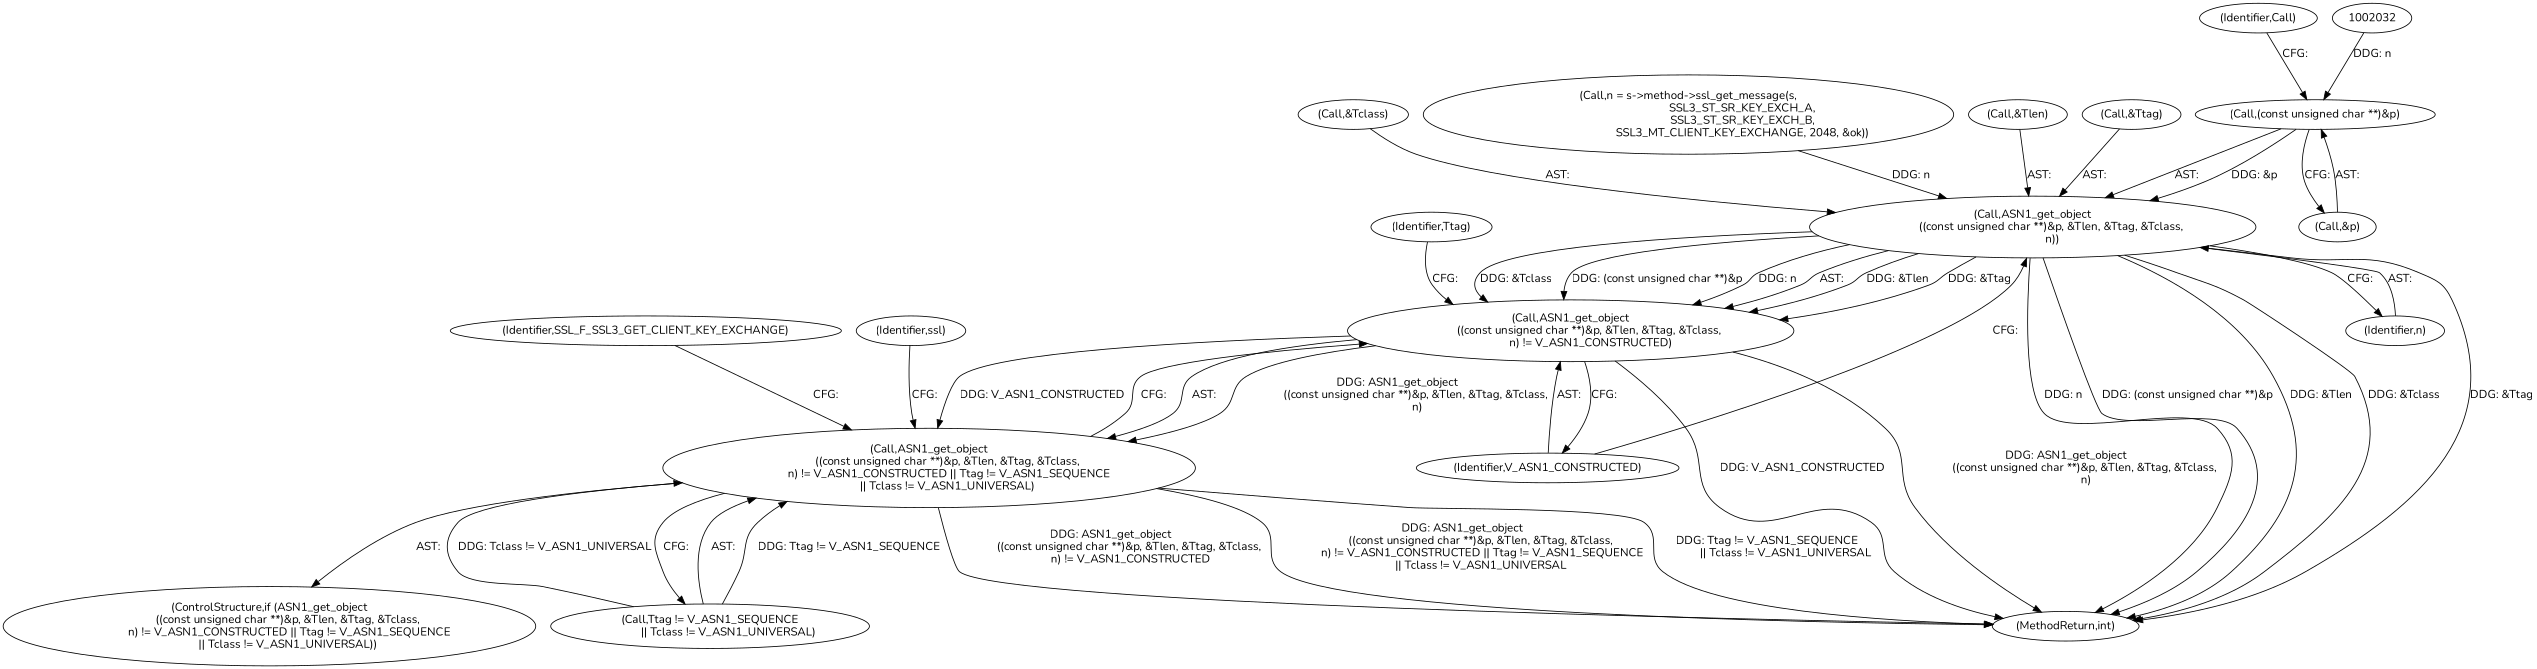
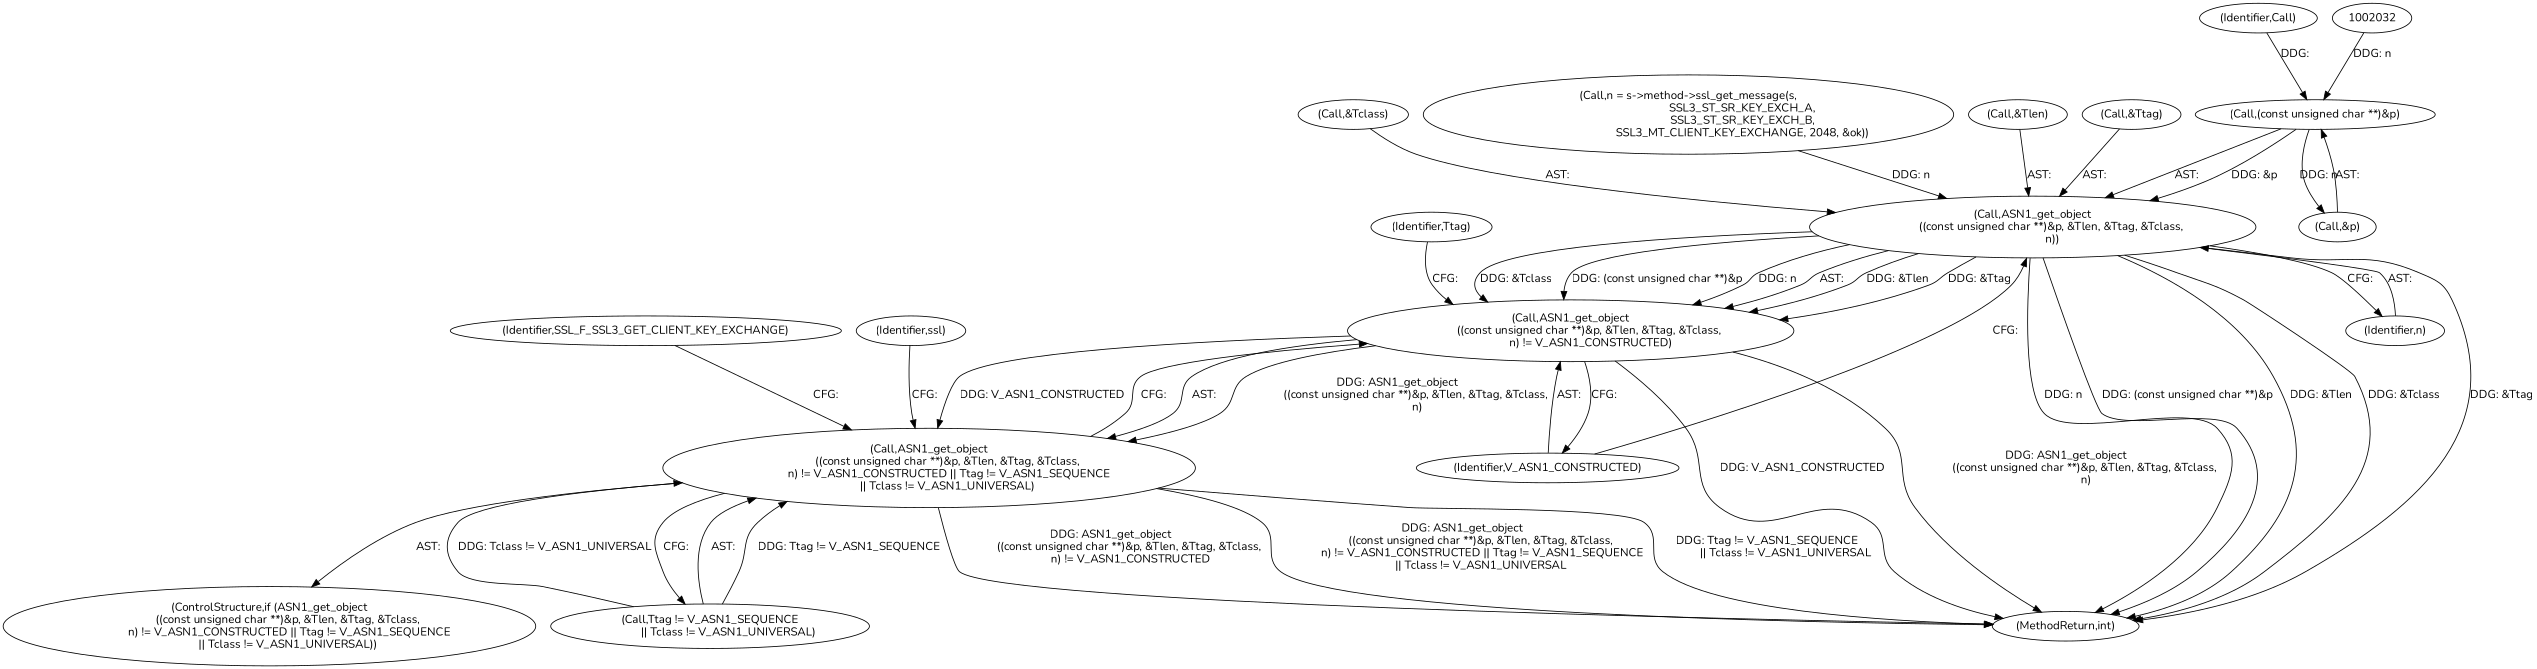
(2297, 54) -> (2297, 54)
(2319, 175) -> (2319, 175)
